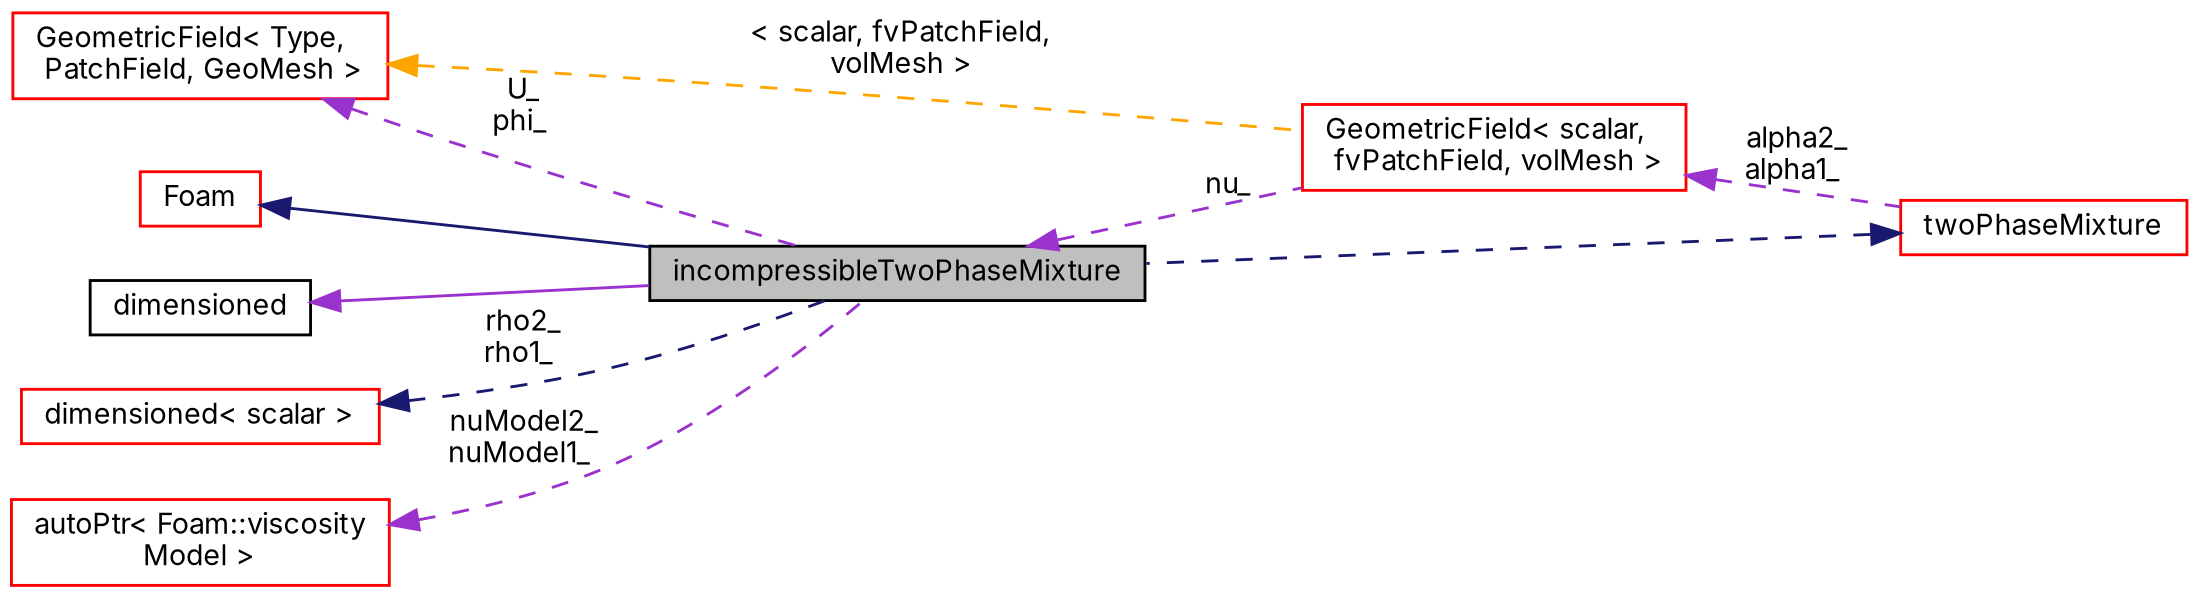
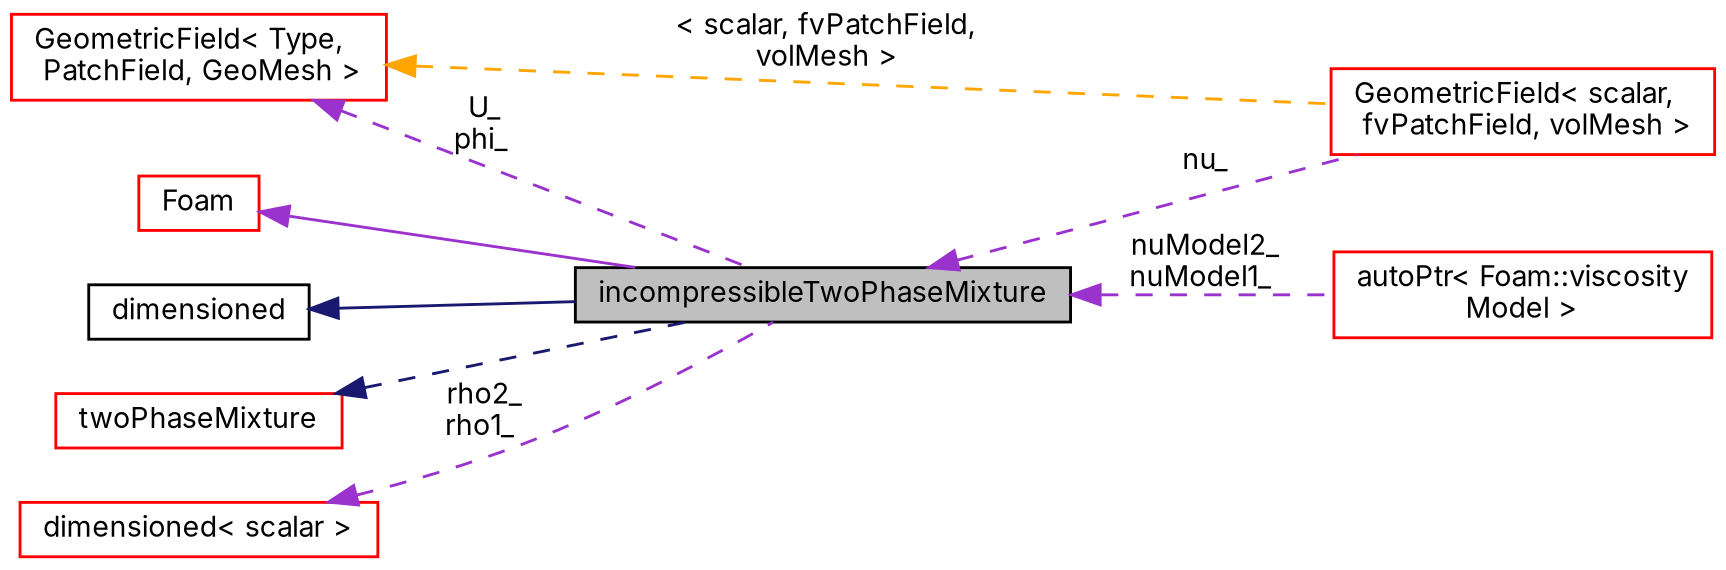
(1808, 193) -> none
(470, 228) -> (462, 242)
(495, 293) -> (457, 305)
(620, 366) -> (571, 424)
(657, 443) -> (1217, 295)
